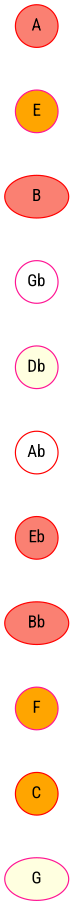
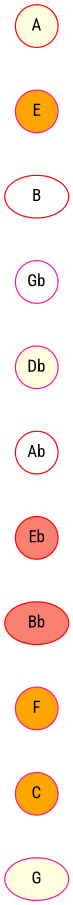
(37, 26) -> (37, 26)
(37, 197) -> (37, 197)
(37, 794) -> (37, 794)
